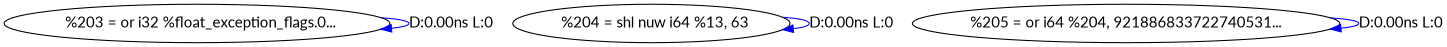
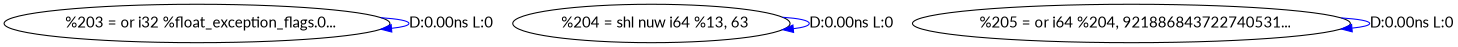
(1126, 23) -> (1131, 23)
